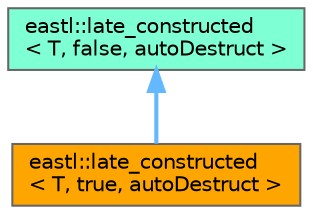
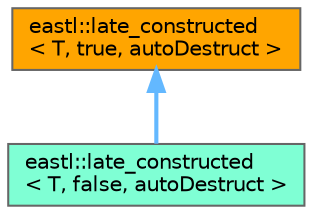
(156, 118) -> (156, 118)
